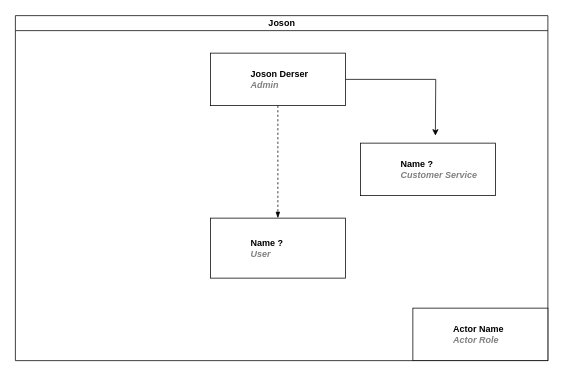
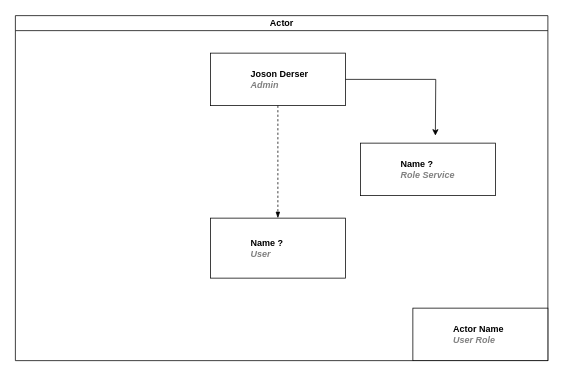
(282, 23) -> (282, 23)
(439, 169) -> (428, 169)
(477, 334) -> (477, 334)
